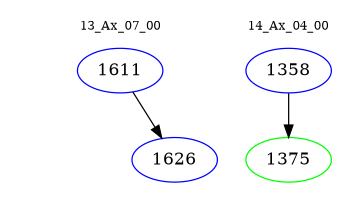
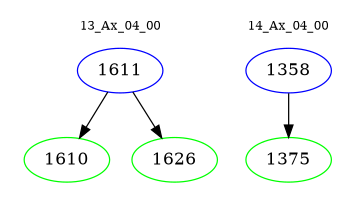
(121, 27) -> (121, 27)
none -> (67, 160)
(175, 160) -> (175, 160)
